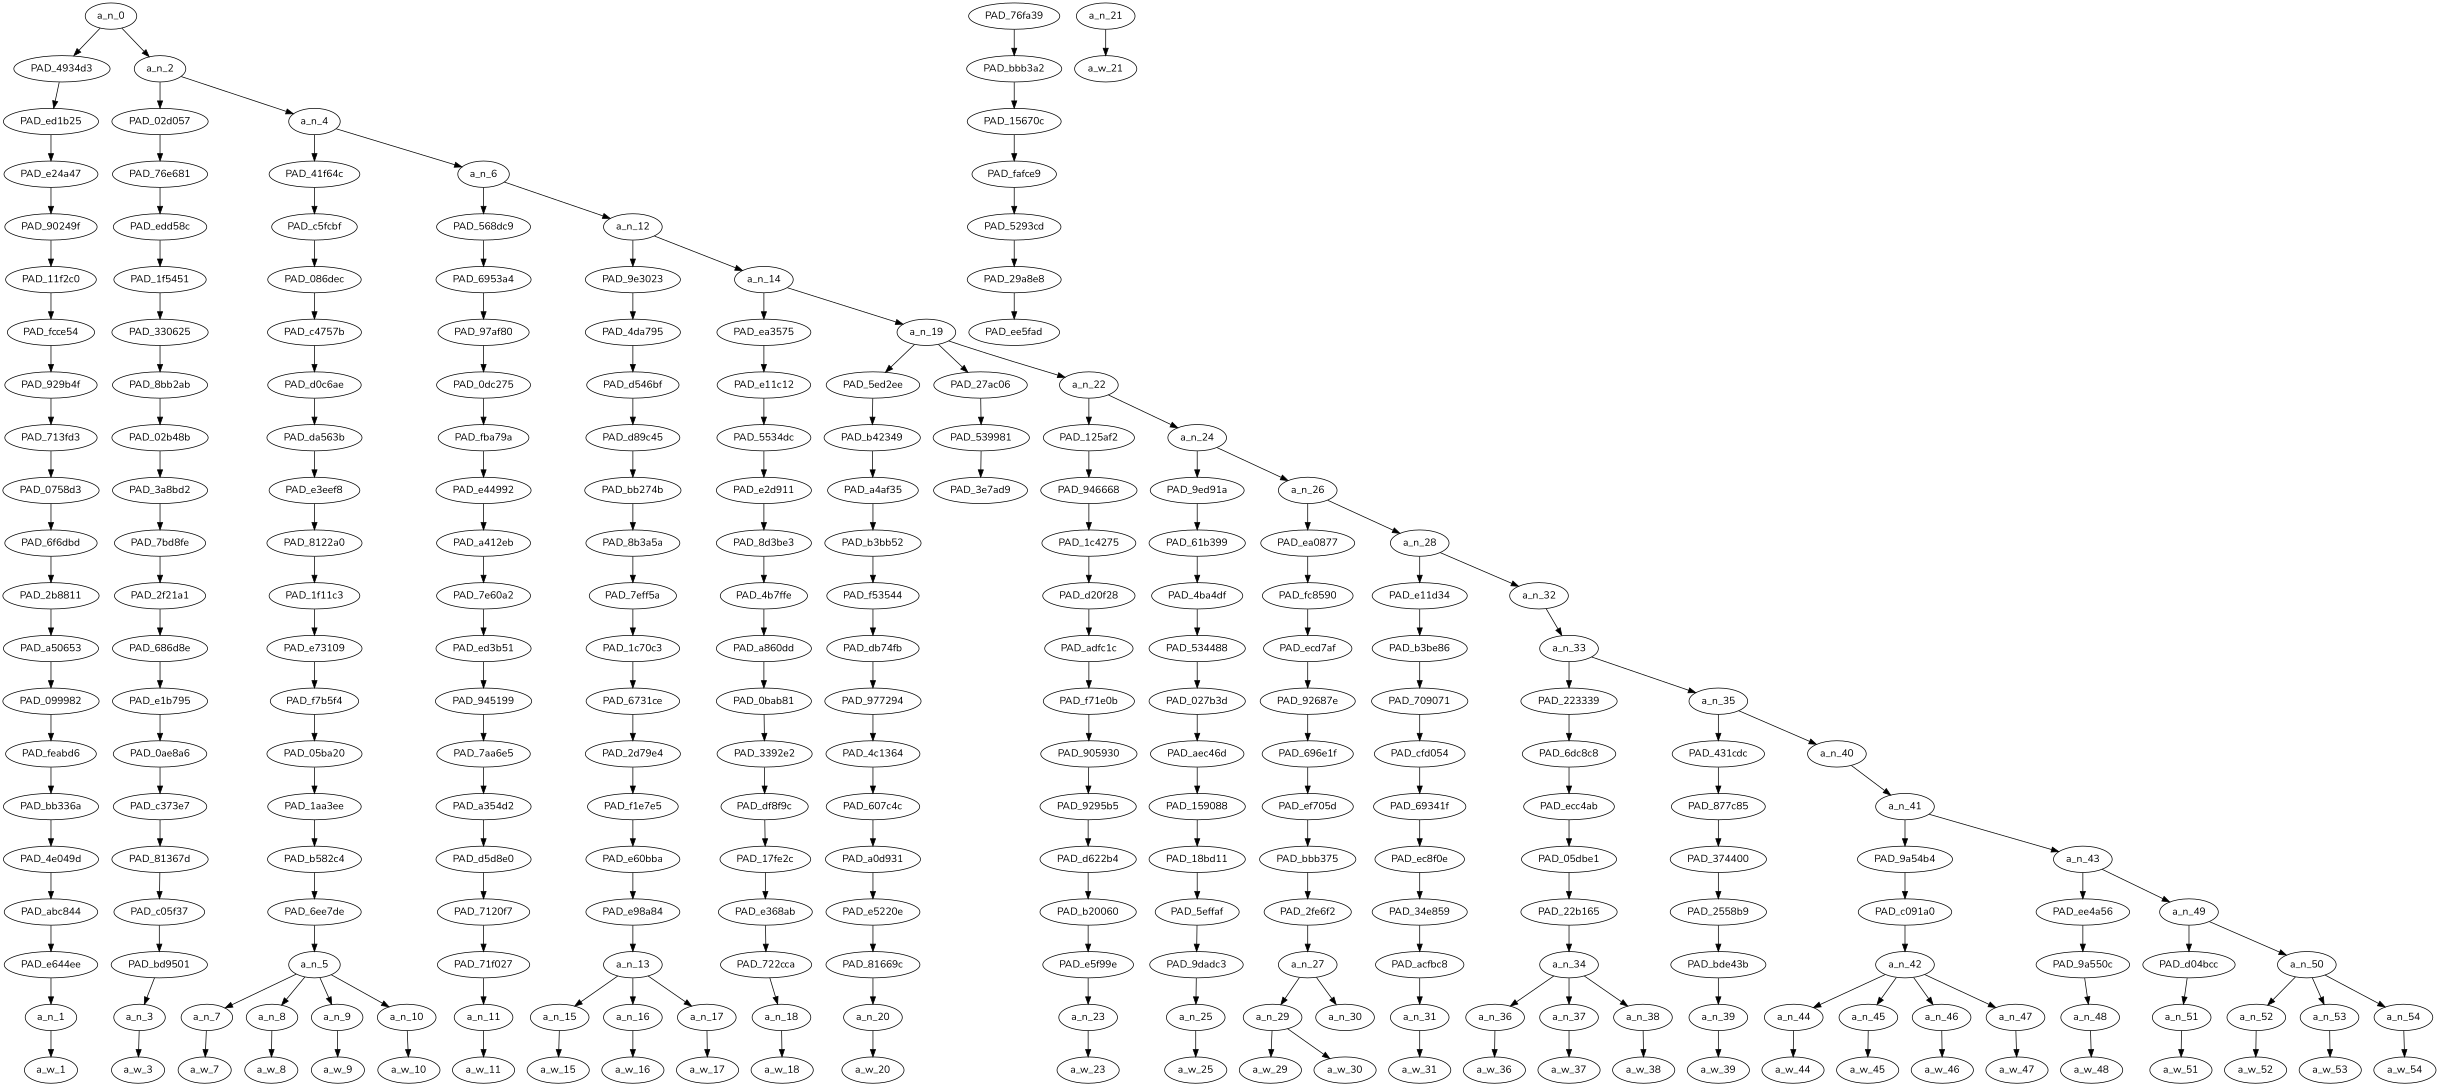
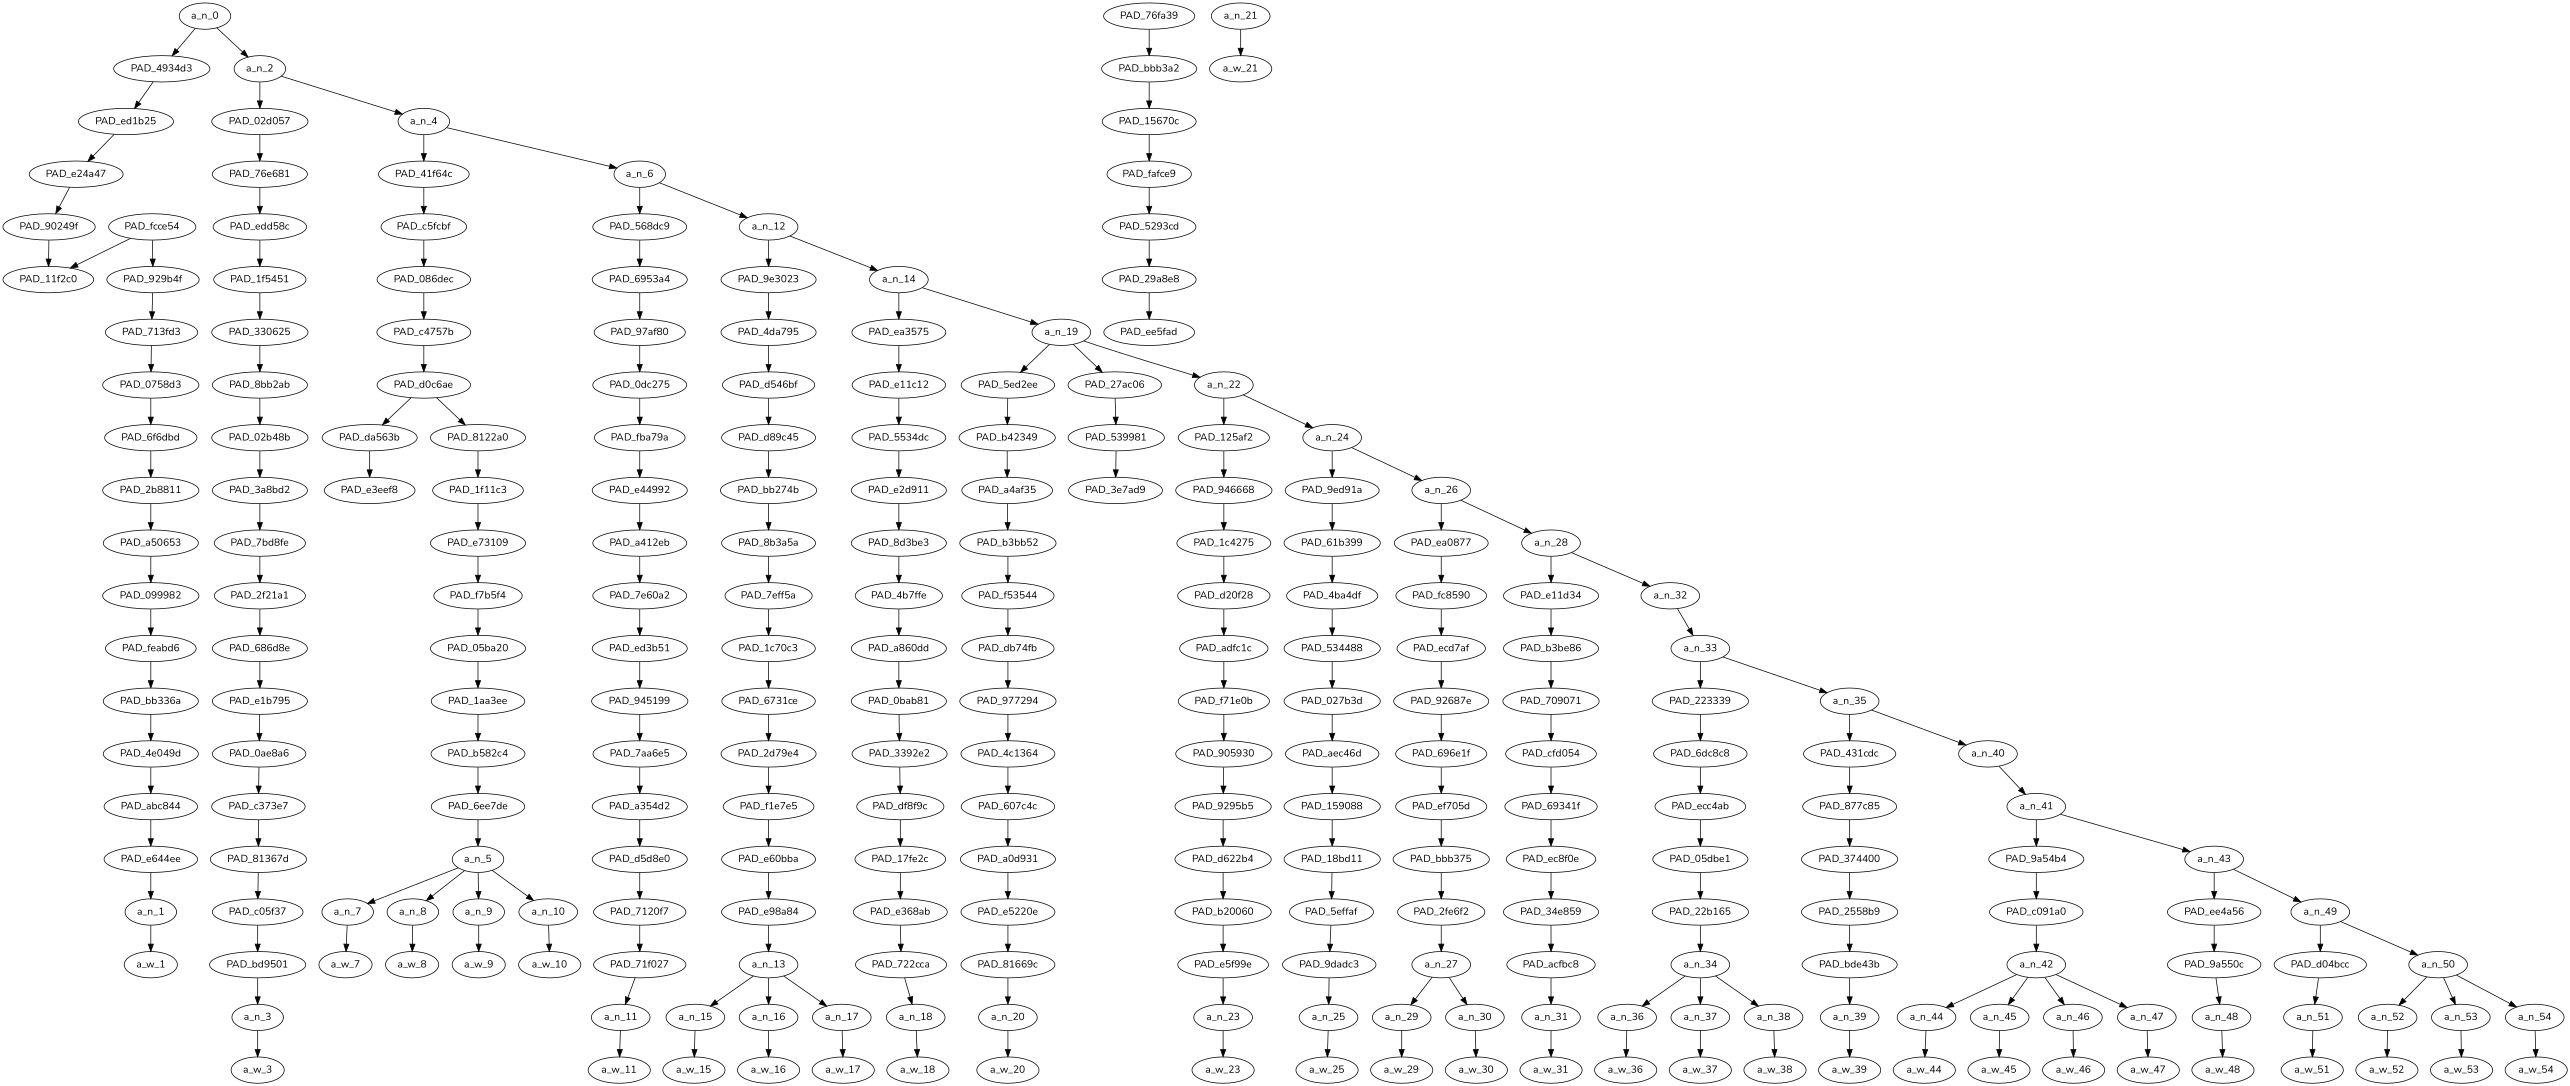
(51, 302) -> (104, 252)
(314, 513) -> (448, 409)
(1306, 1041) -> (1476, 1040)
